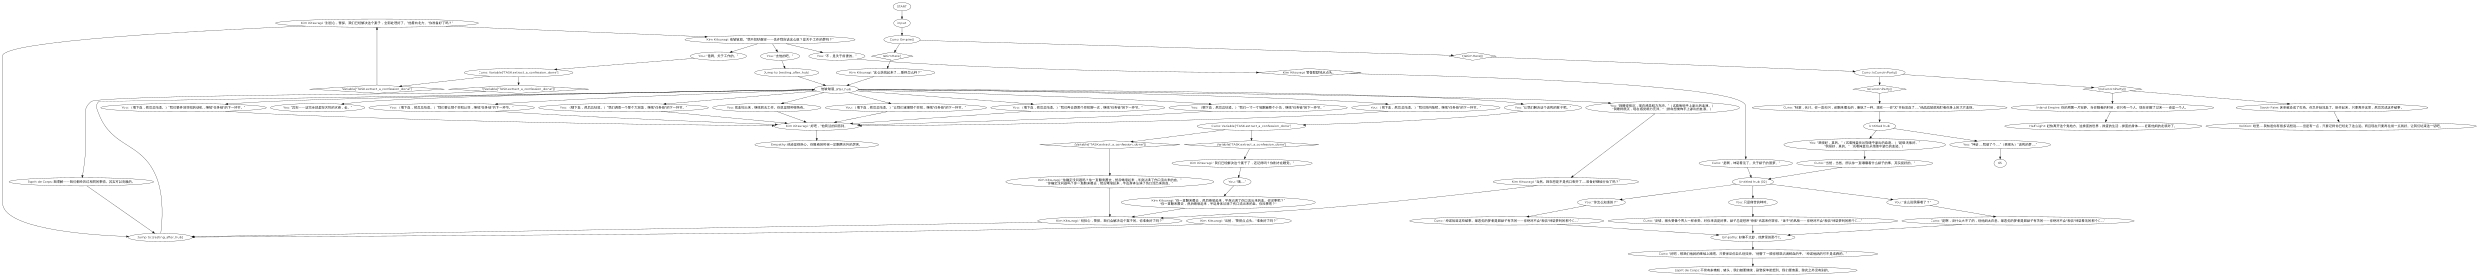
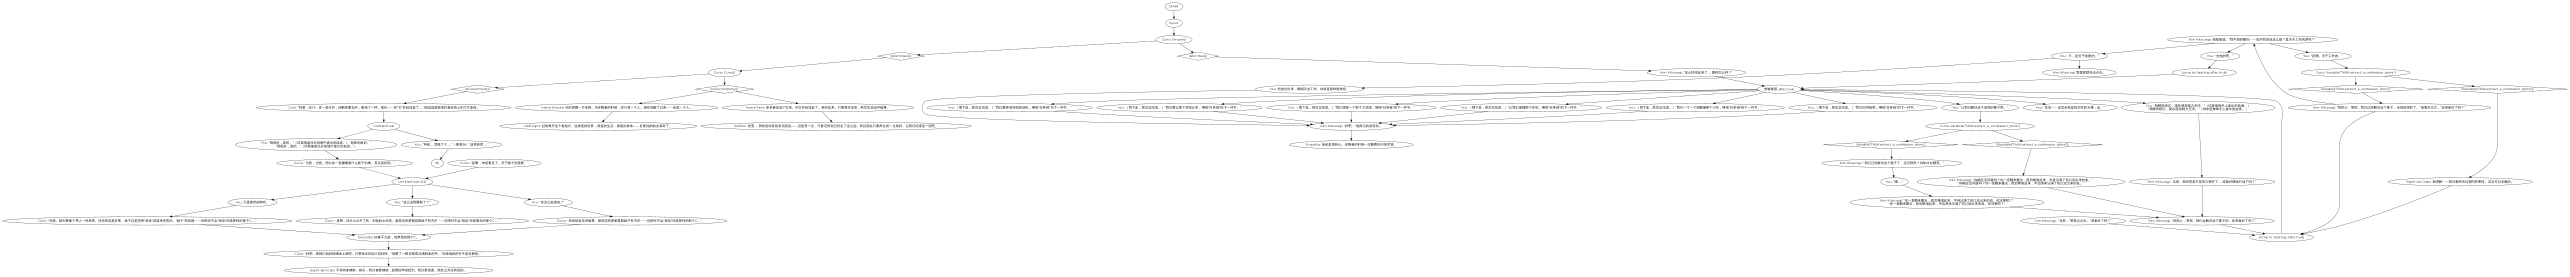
(1309, 73) -> (2079, 73)
(1880, 73) -> (725, 73)
(1575, 82) -> none
(804, 98) -> (1710, 78)
(1078, 108) -> none
(1876, 230) -> none
